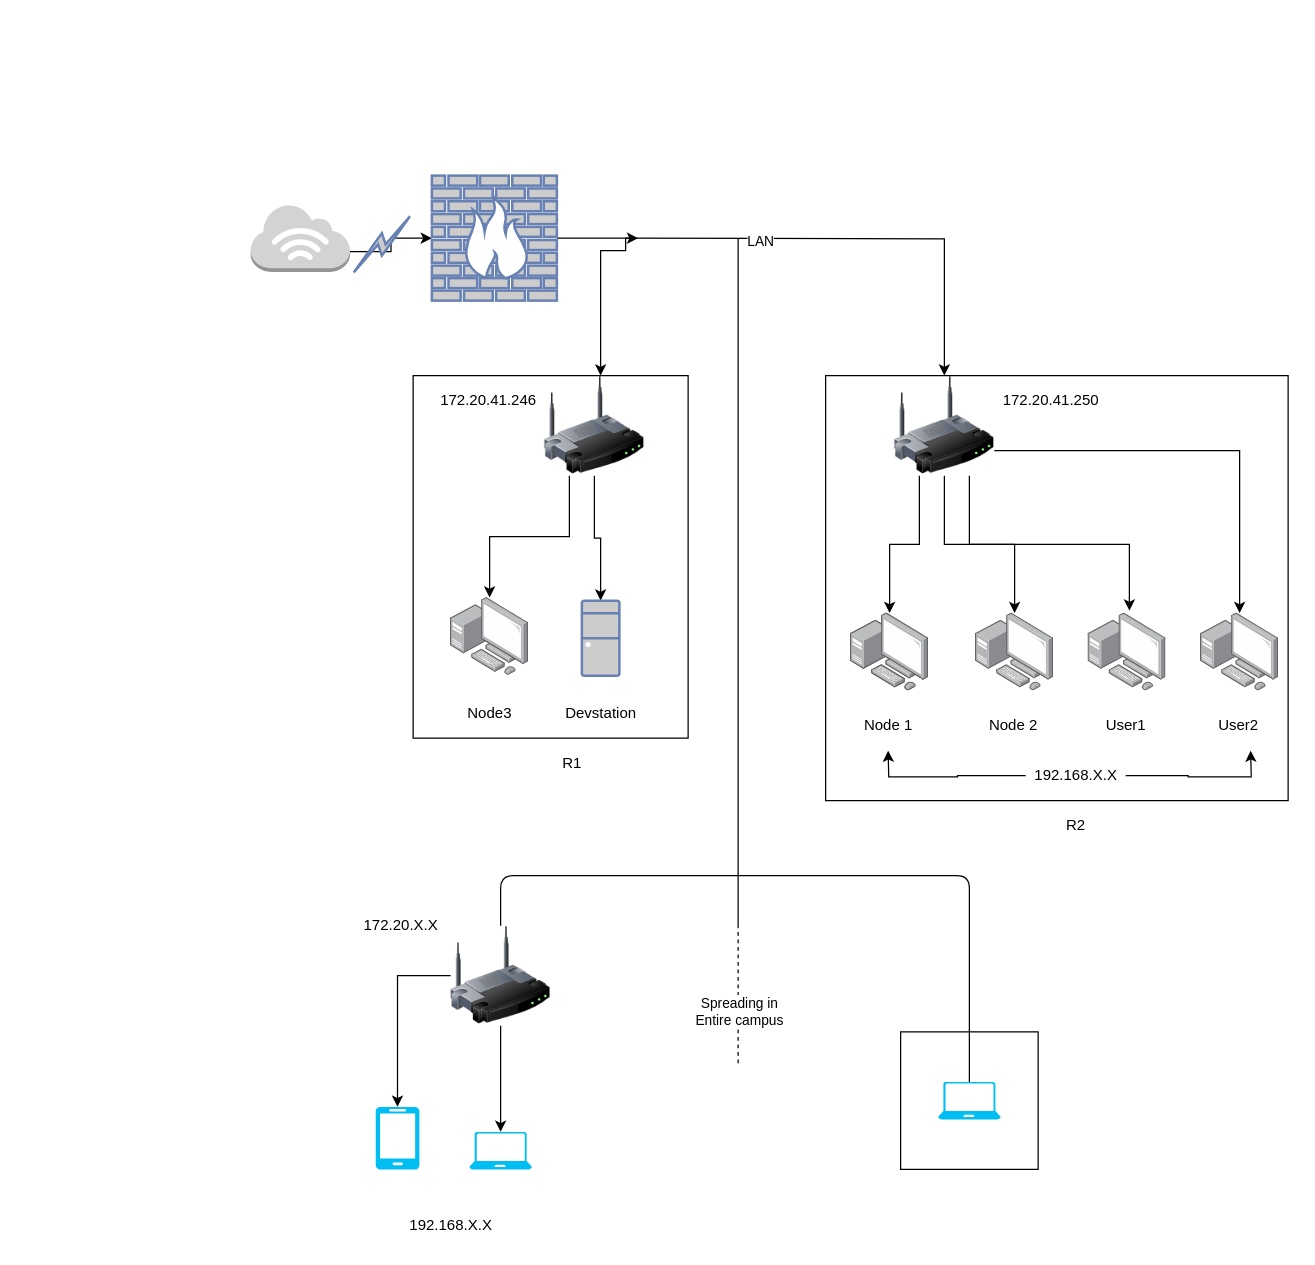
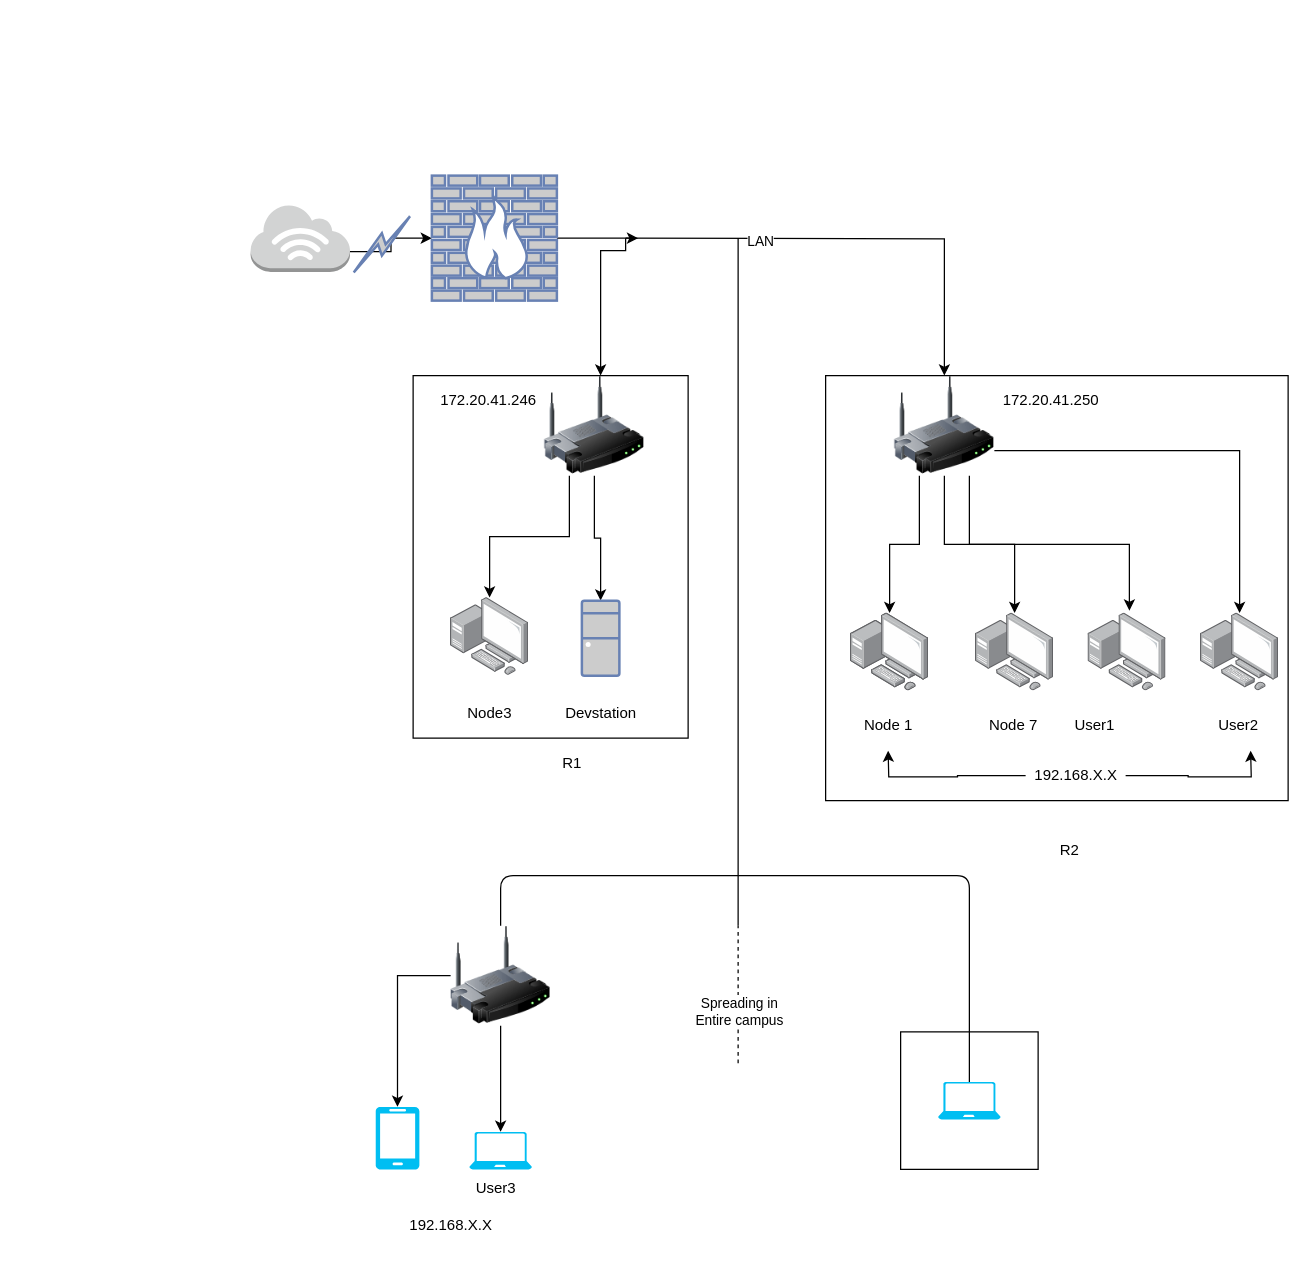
(1014, 726) -> (1014, 726)
(1126, 726) -> (1094, 726)
(1076, 826) -> (1069, 851)
(401, 926) -> none
none -> (496, 1188)
